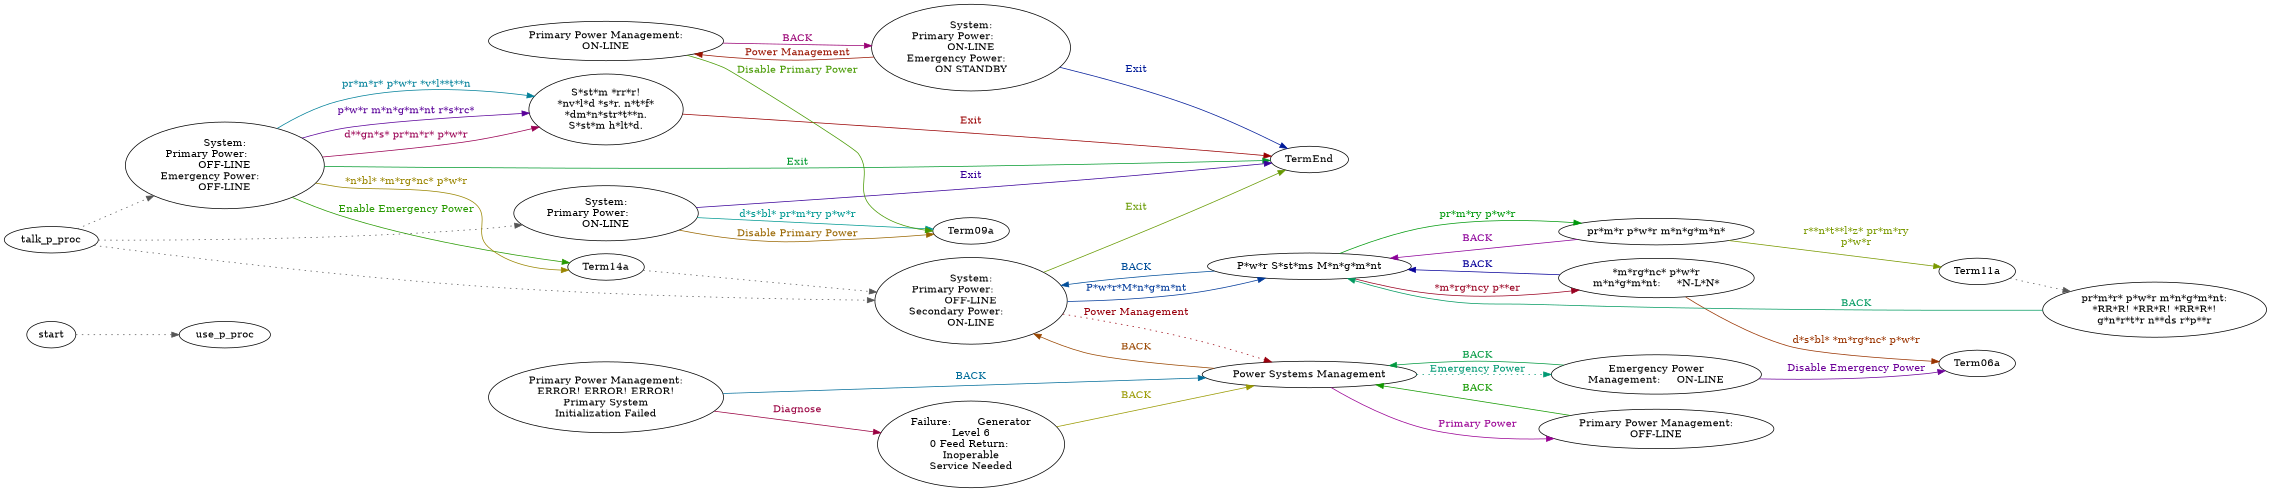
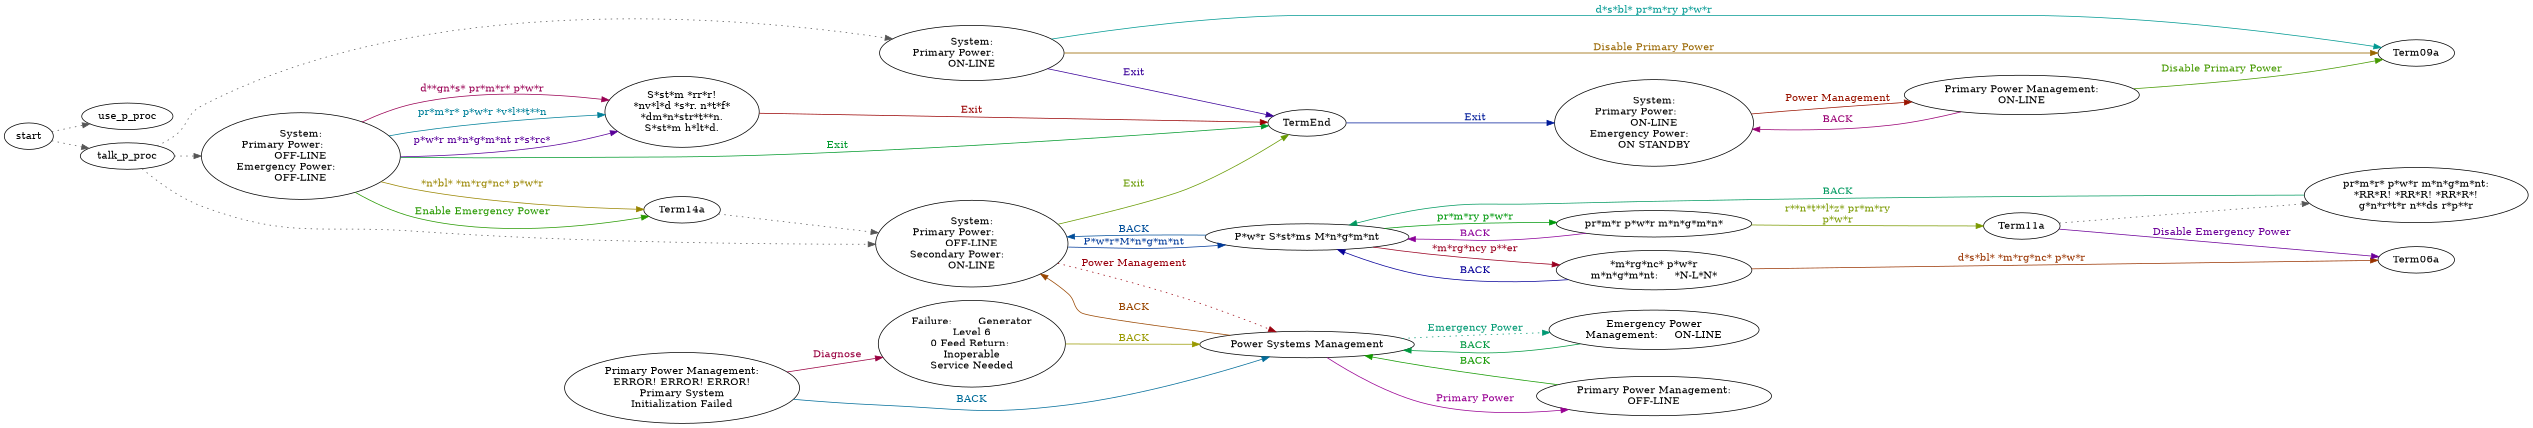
(1173, 99) -> (1447, 123)
none -> (67, 144)
(1849, 379) -> (2215, 243)
